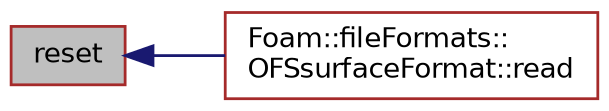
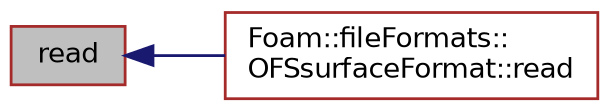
(68, 56) -> (68, 56)
